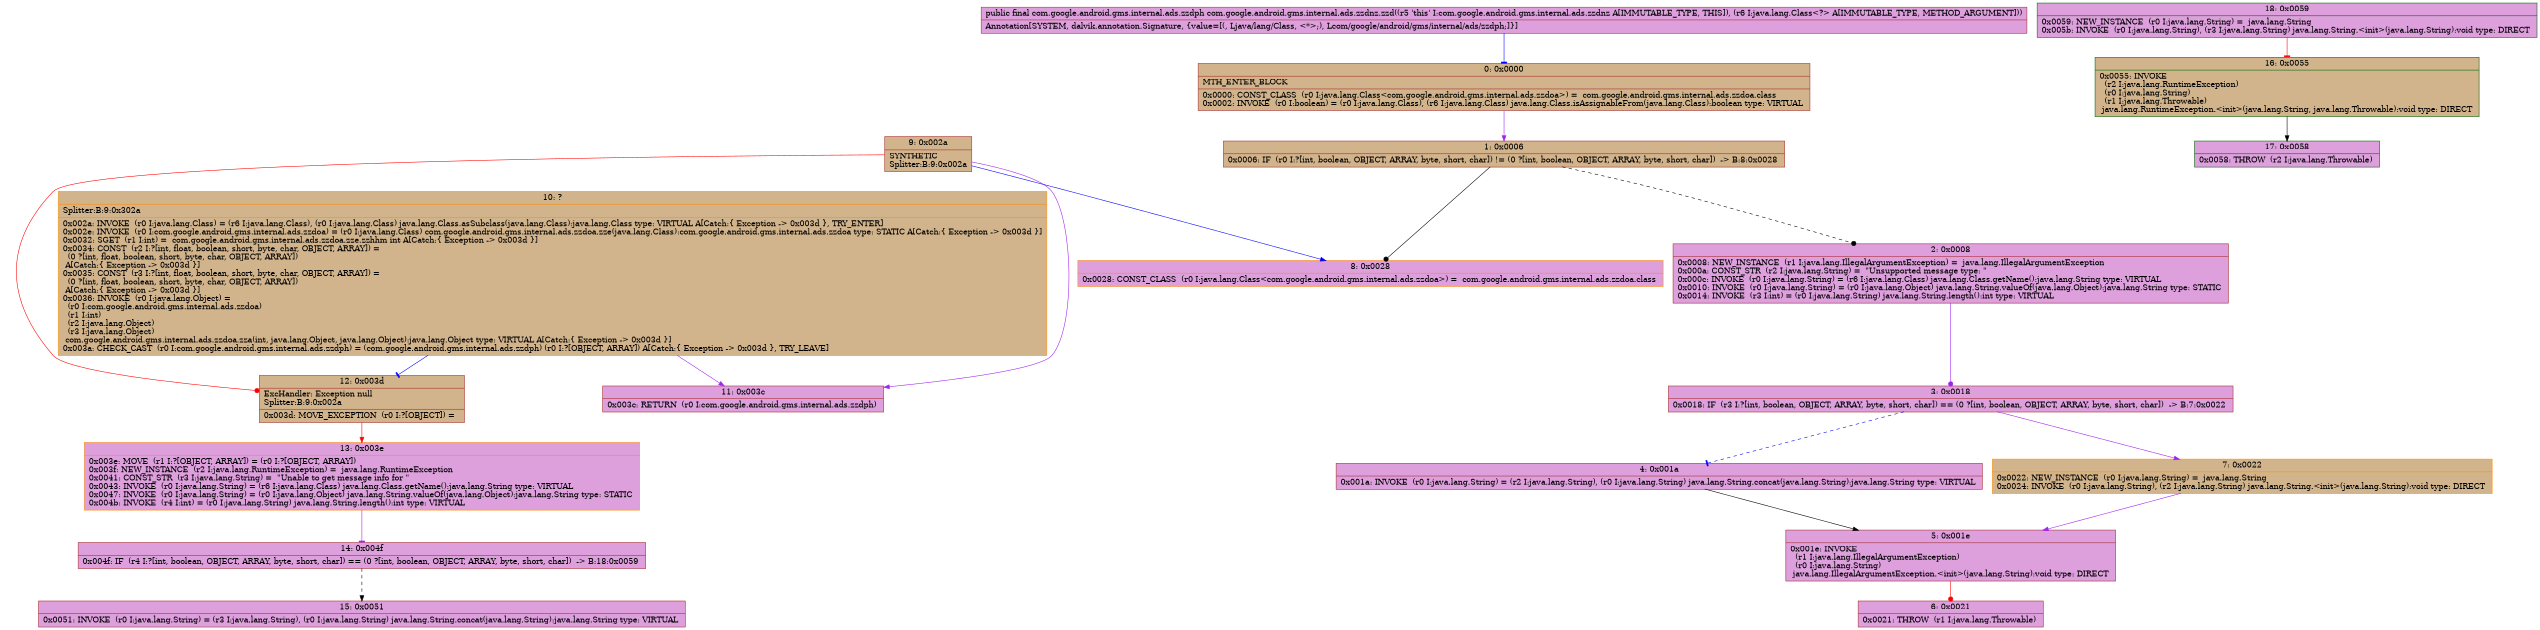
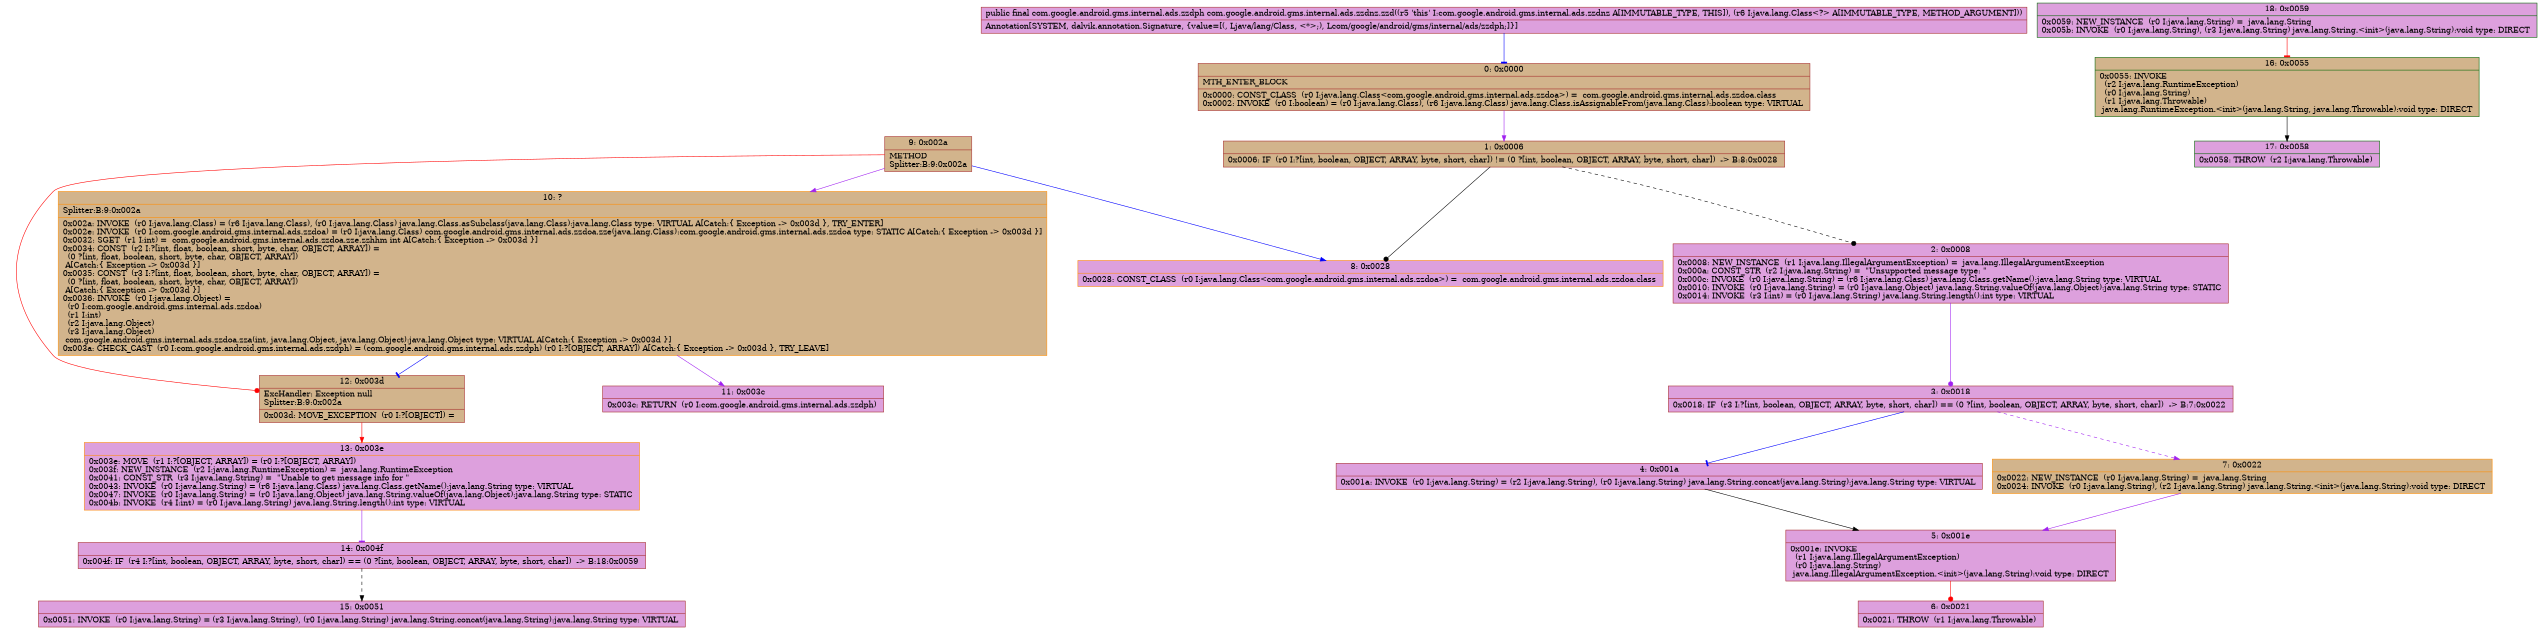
(914, 156) -> (908, 156)
(102, 211) -> (102, 211)
(1066, 314) -> (850, 179)
(2086, 435) -> (2086, 435)
(1806, 437) -> (1806, 437)
